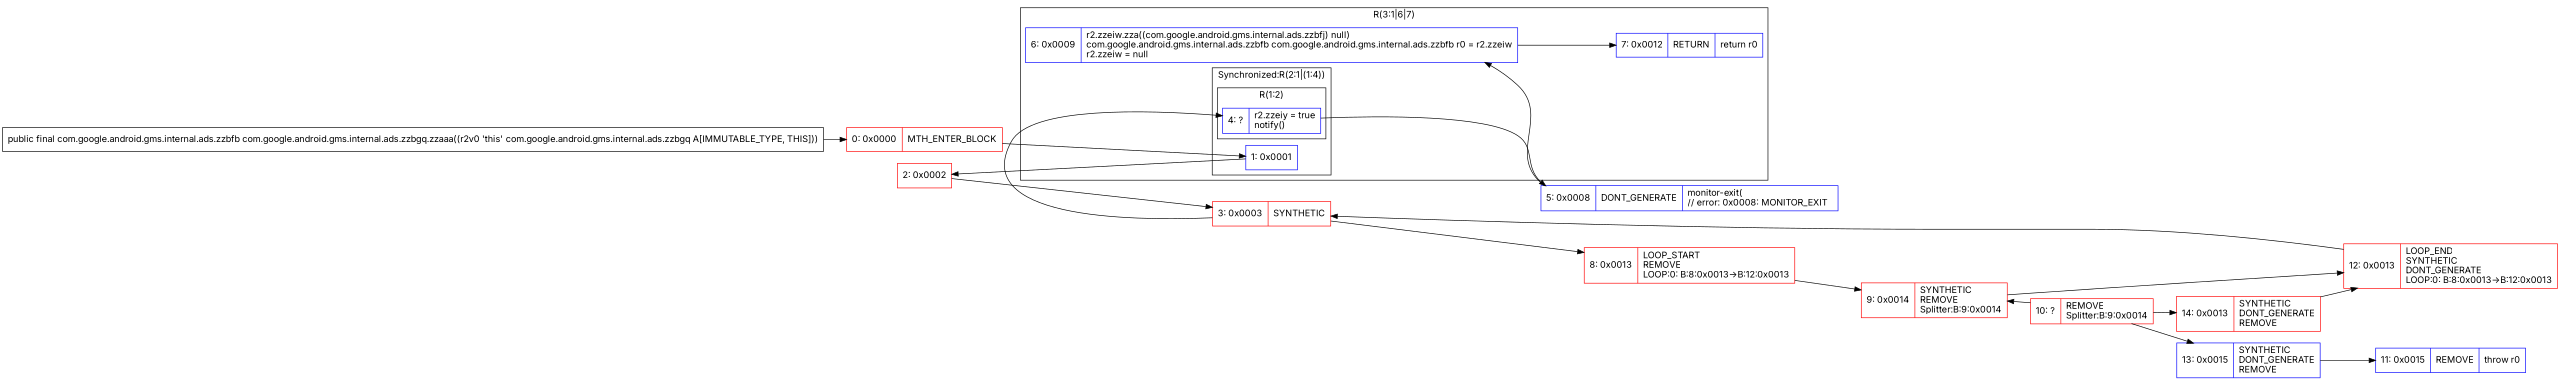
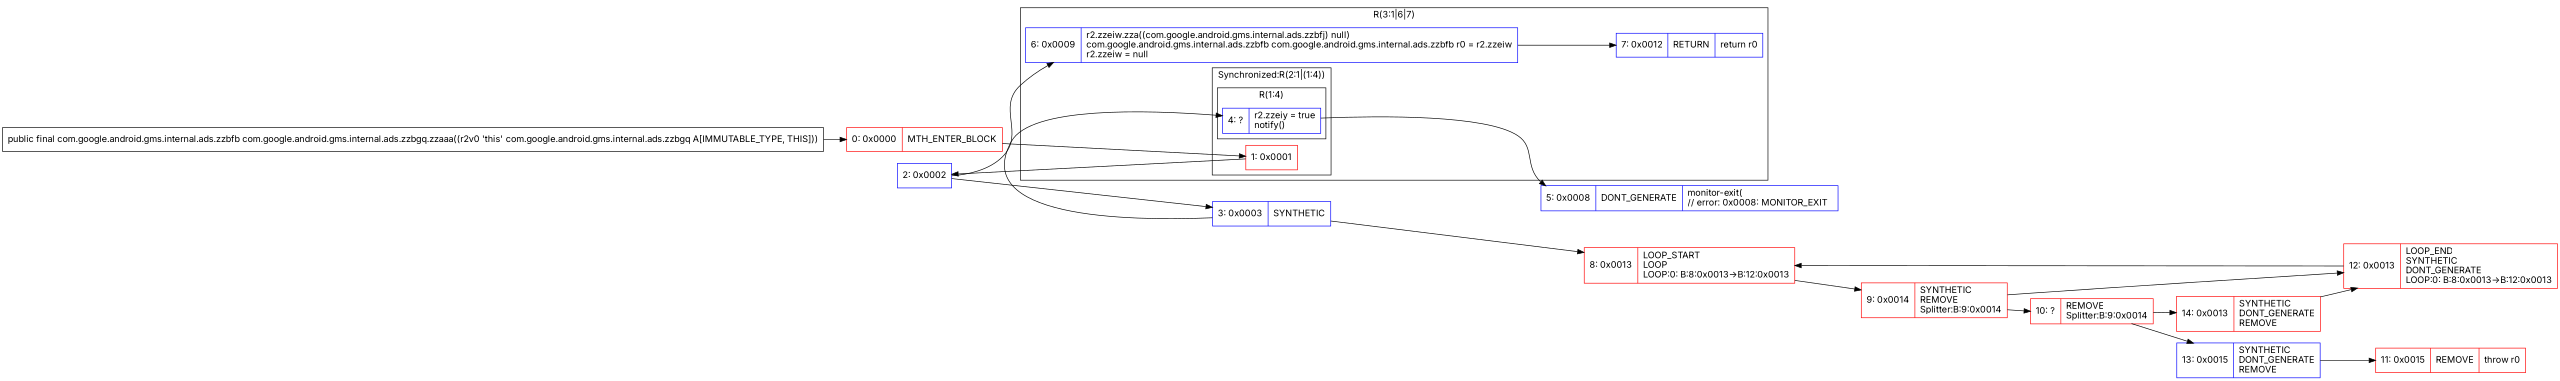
(1272, 95) -> (1272, 95)
(1531, 120) -> (1012, 132)
(1272, 158) -> (1272, 158)
(925, 176) -> (925, 176)
(1272, 214) -> (1272, 214)
(1841, 229) -> (2073, 266)
(1662, 265) -> (1655, 265)
(2022, 302) -> (2016, 310)
(2451, 360) -> (2451, 360)
